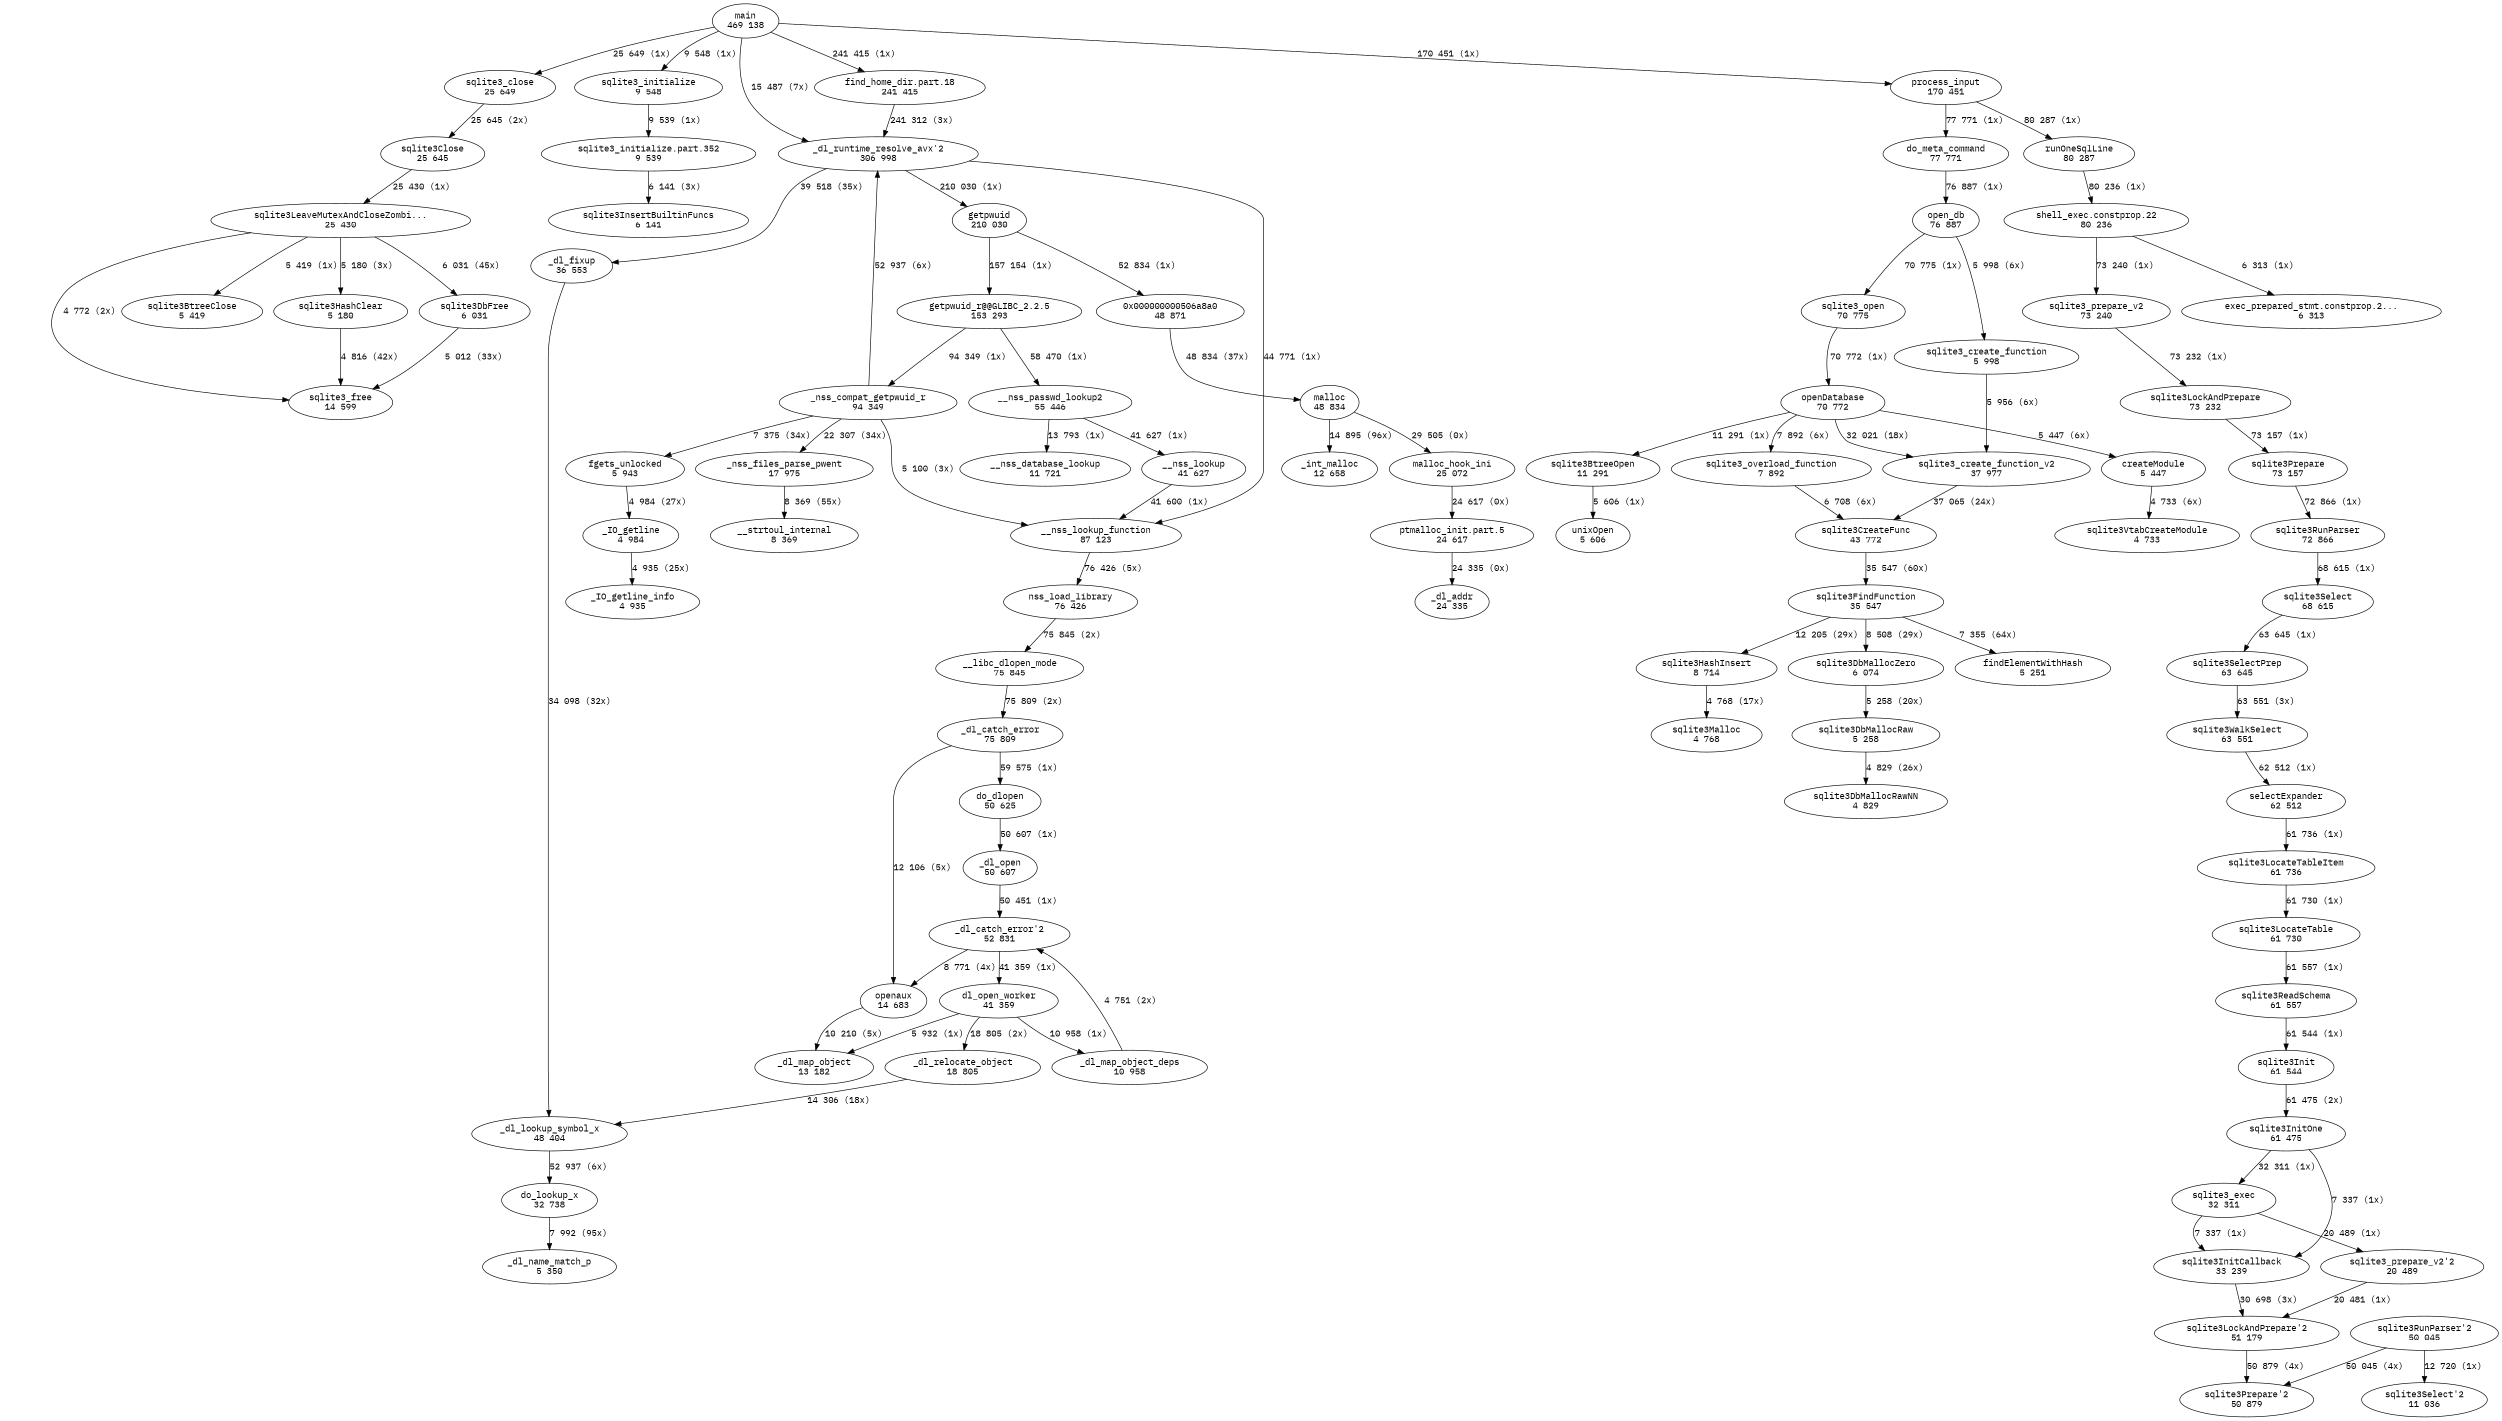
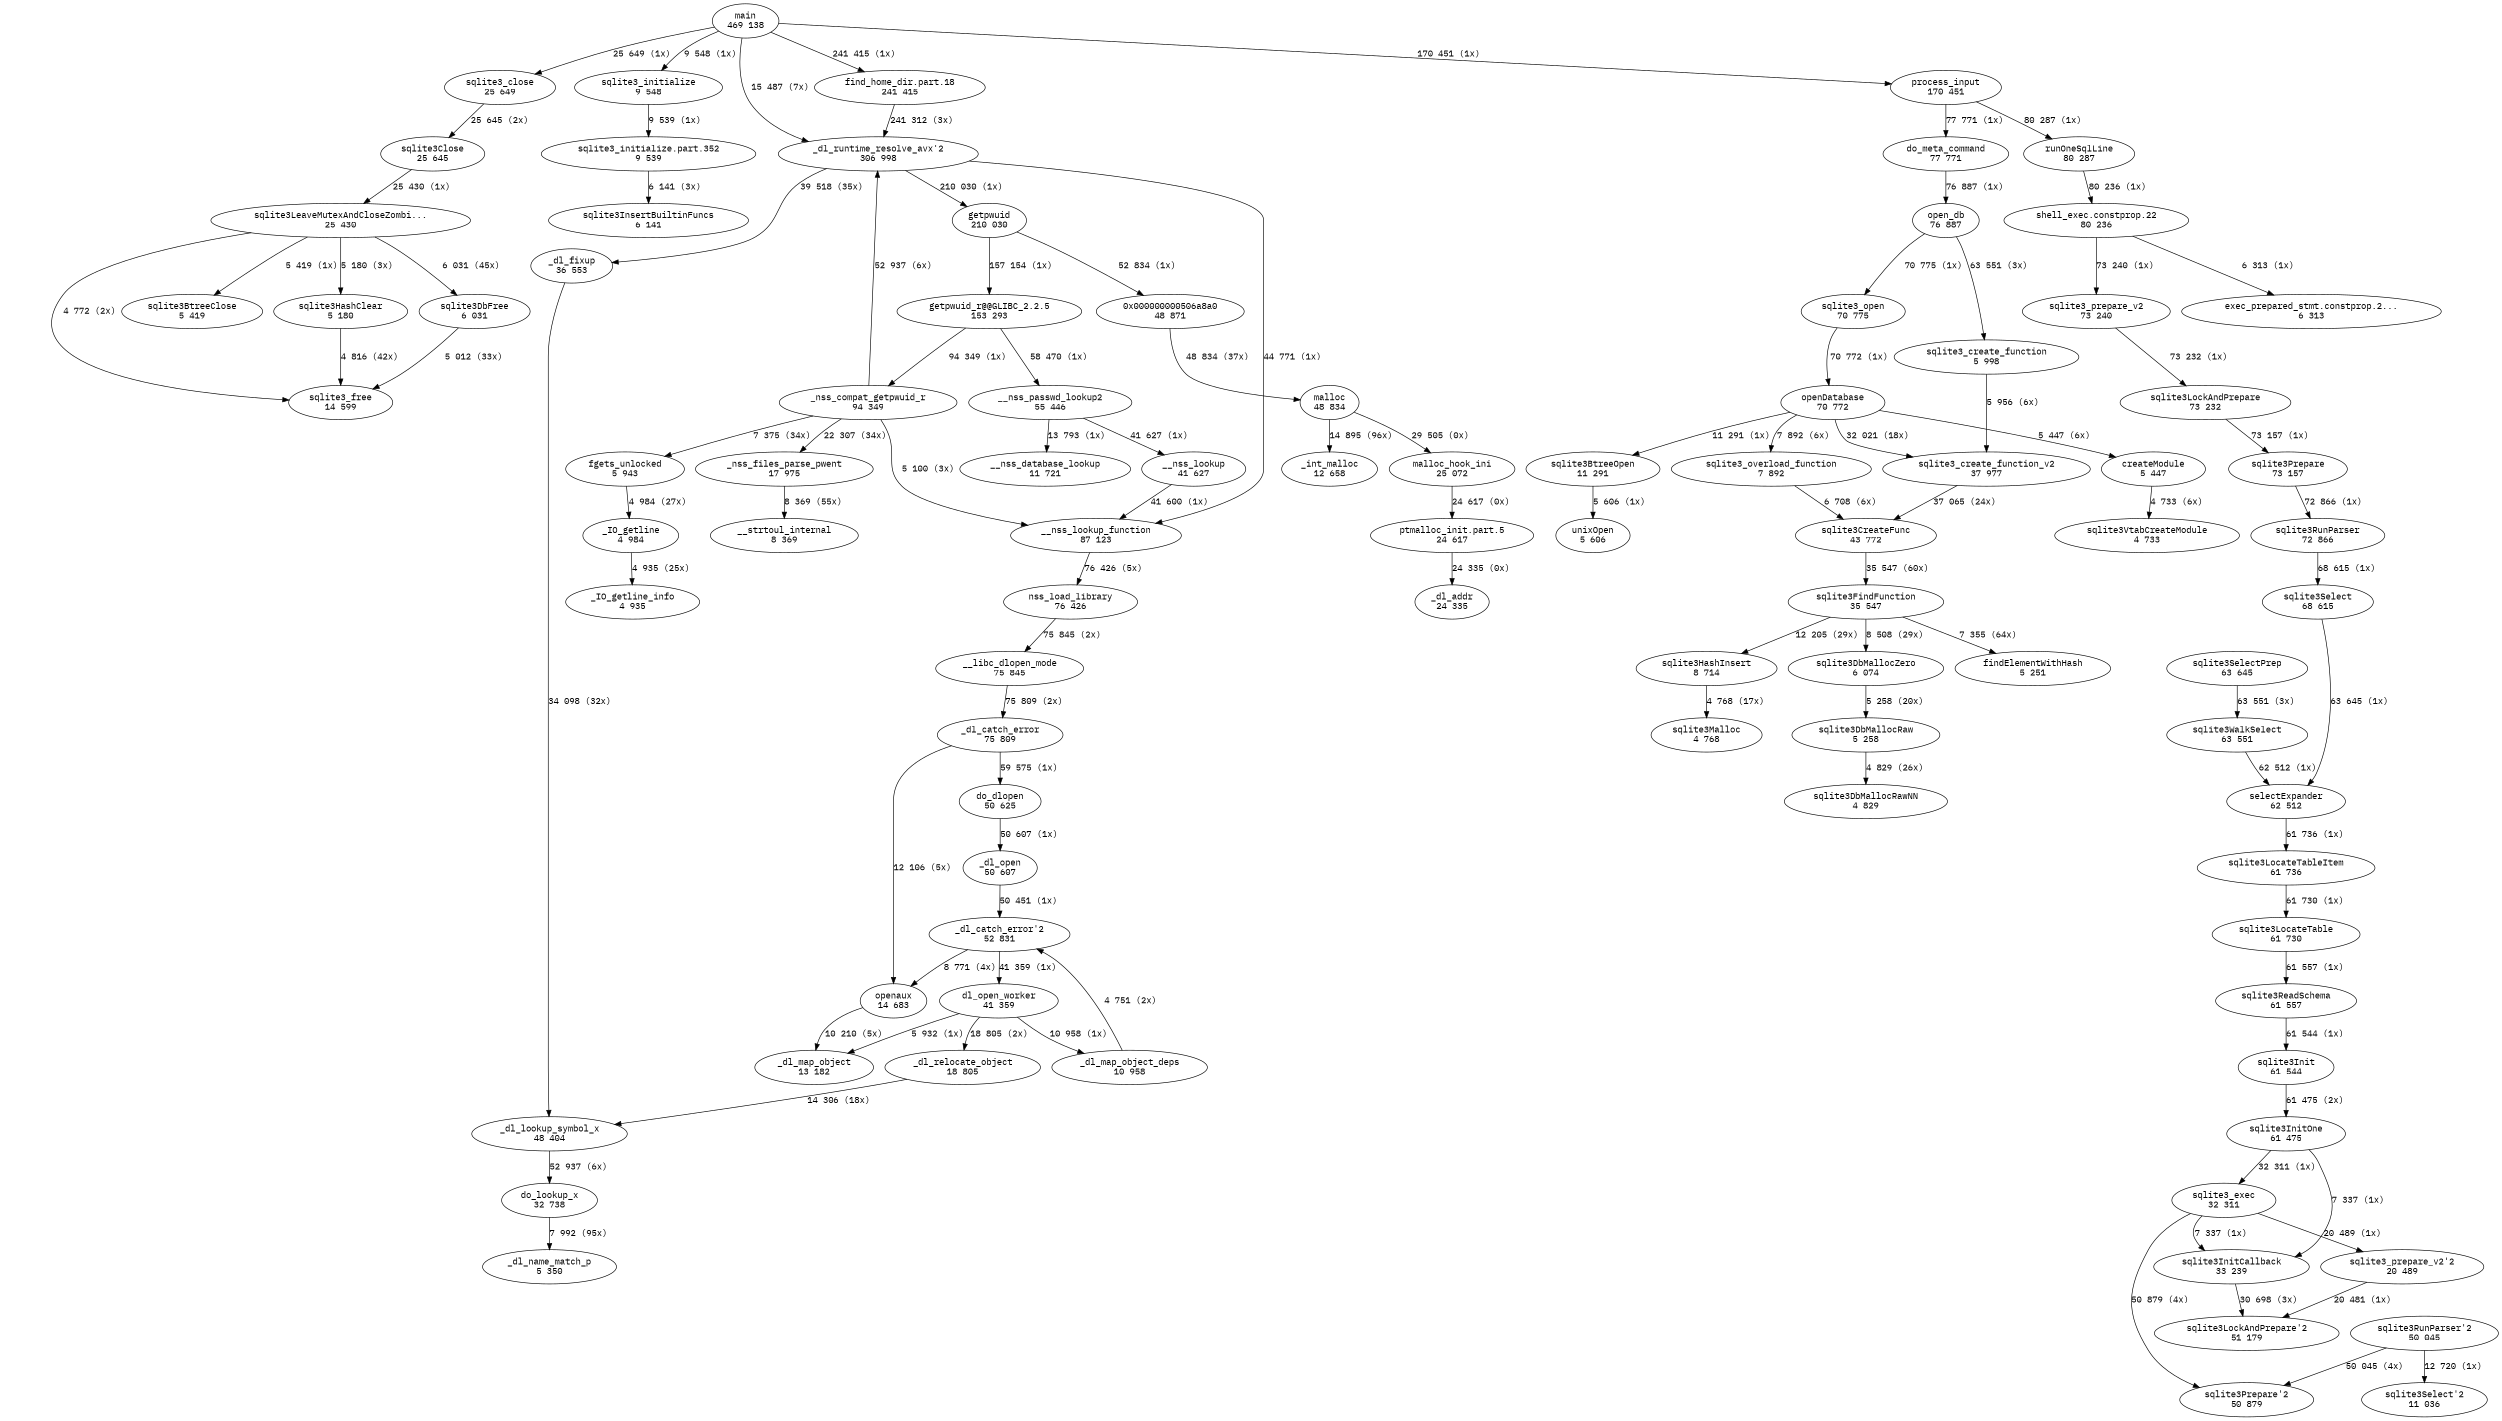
(1999, 266) -> (1999, 266)
(2262, 628) -> (2330, 701)
(2247, 1363) -> (2132, 1301)
